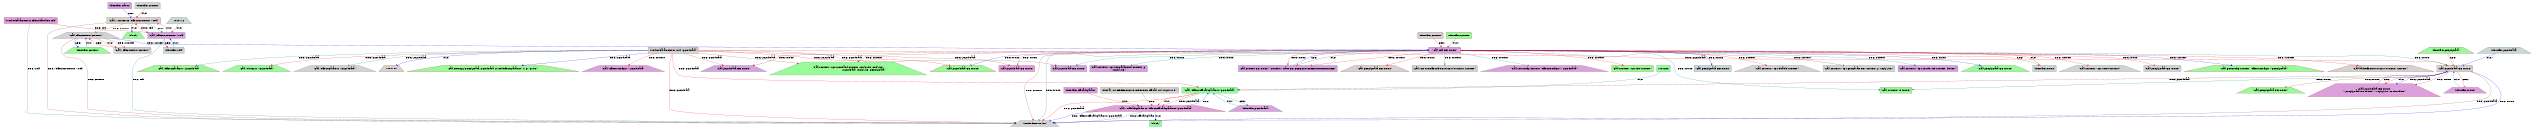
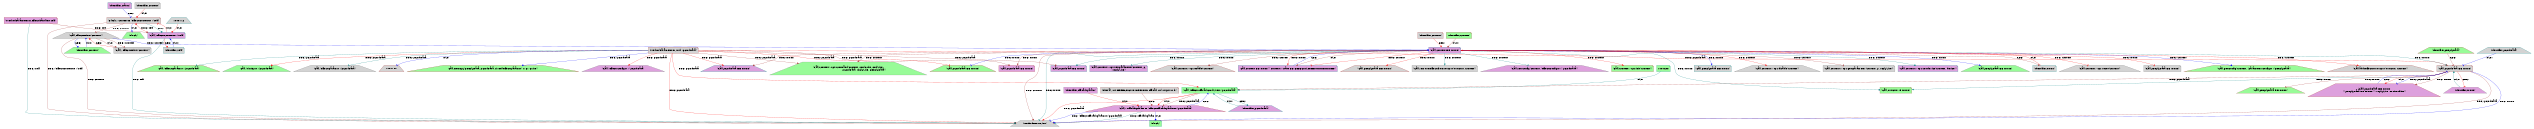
(134, 20) -> (134, 20)
(1445, 50) -> (1445, 50)
(657, 58) -> (657, 58)
none -> (1193, 69)
(2254, 69) -> (2254, 69)
(1210, 90) -> (1210, 90)
